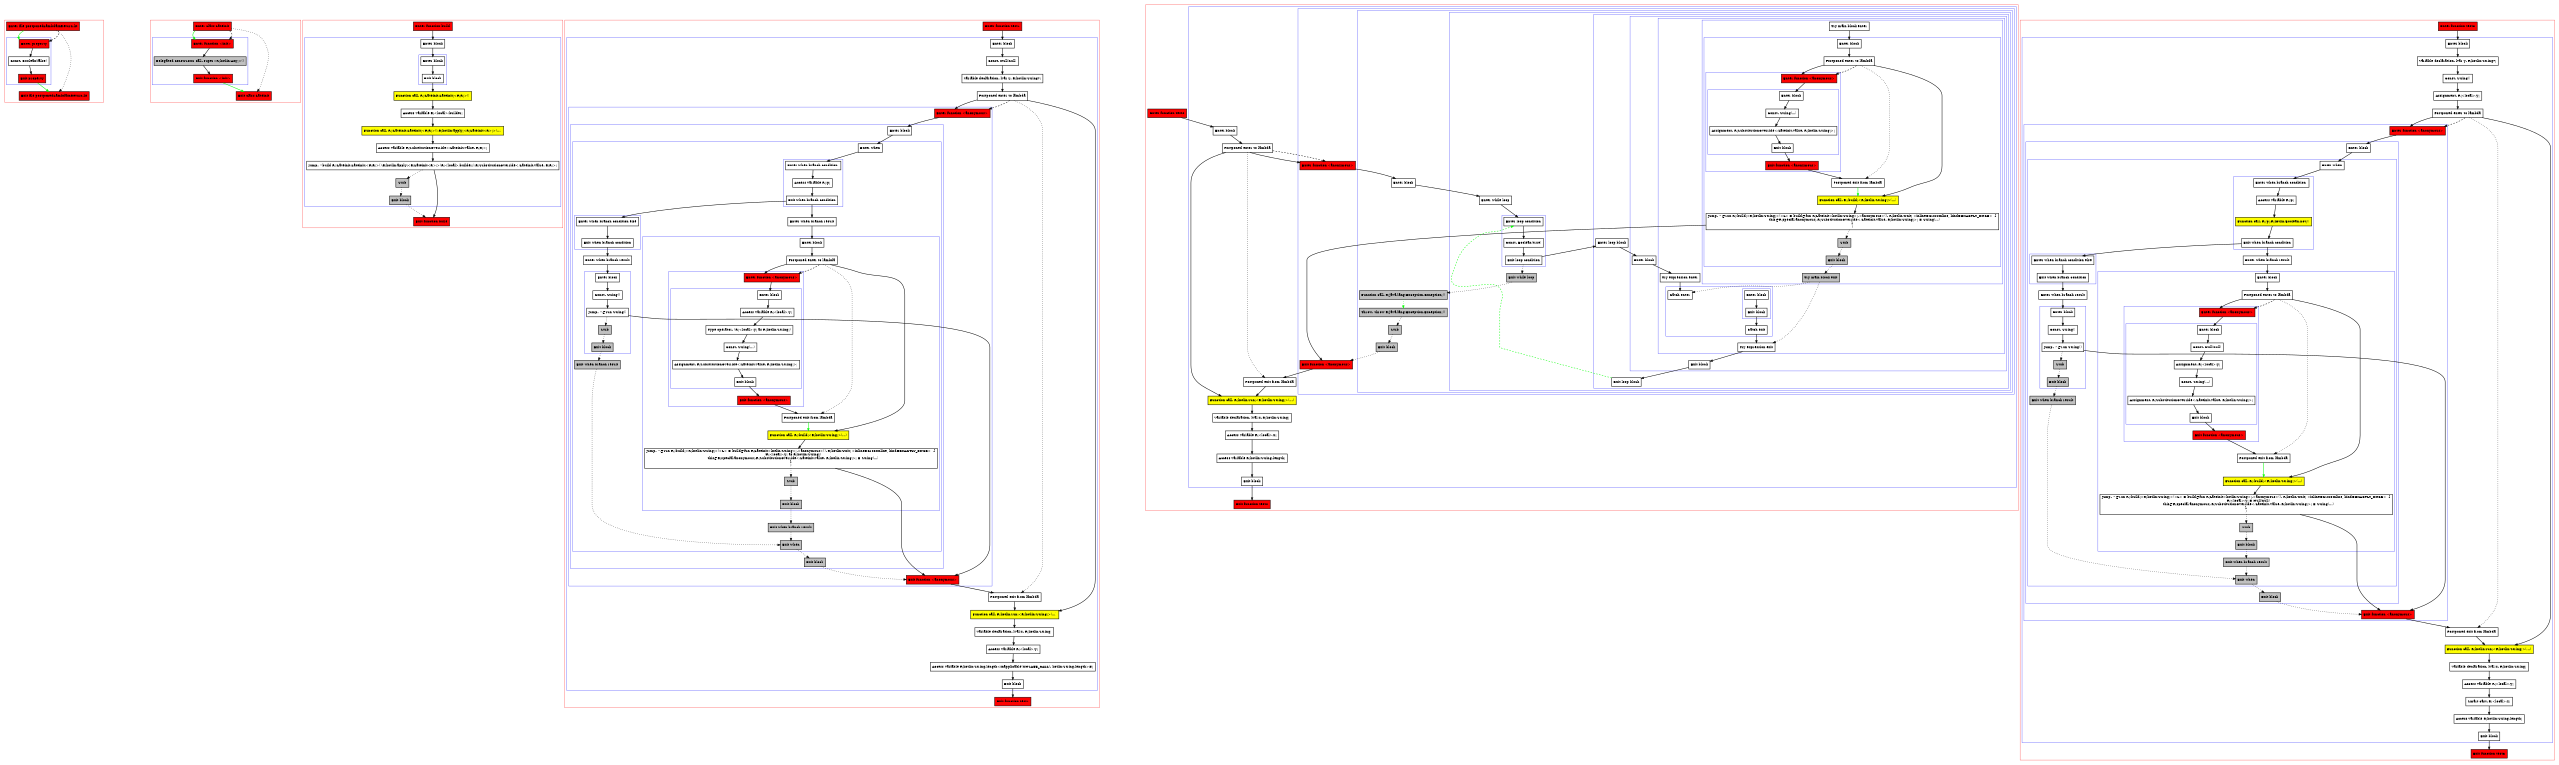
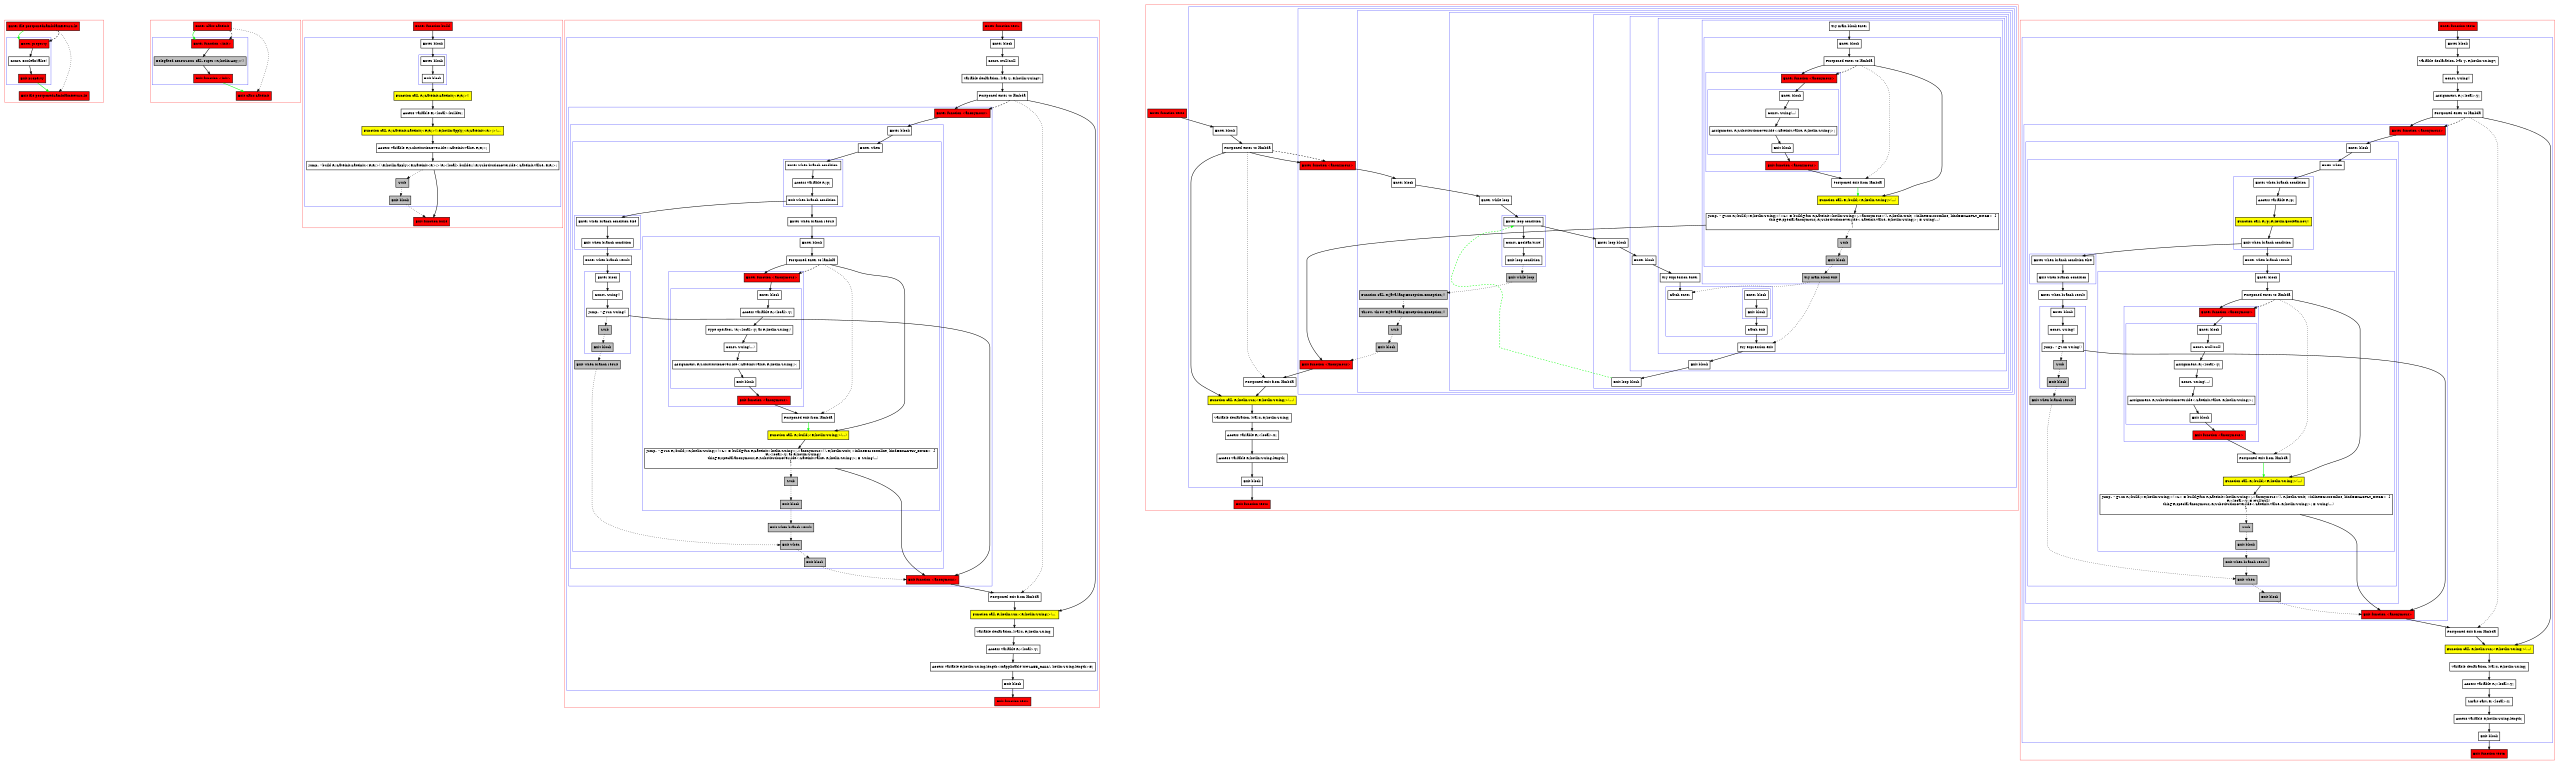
(1568, 252) -> (1567, 232)
(1403, 303) -> (1403, 303)
